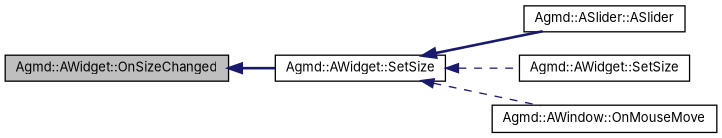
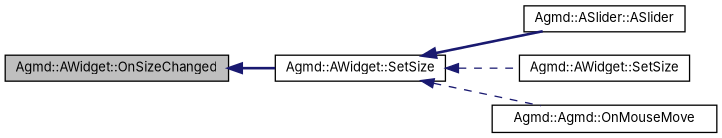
(605, 119) -> (605, 119)
